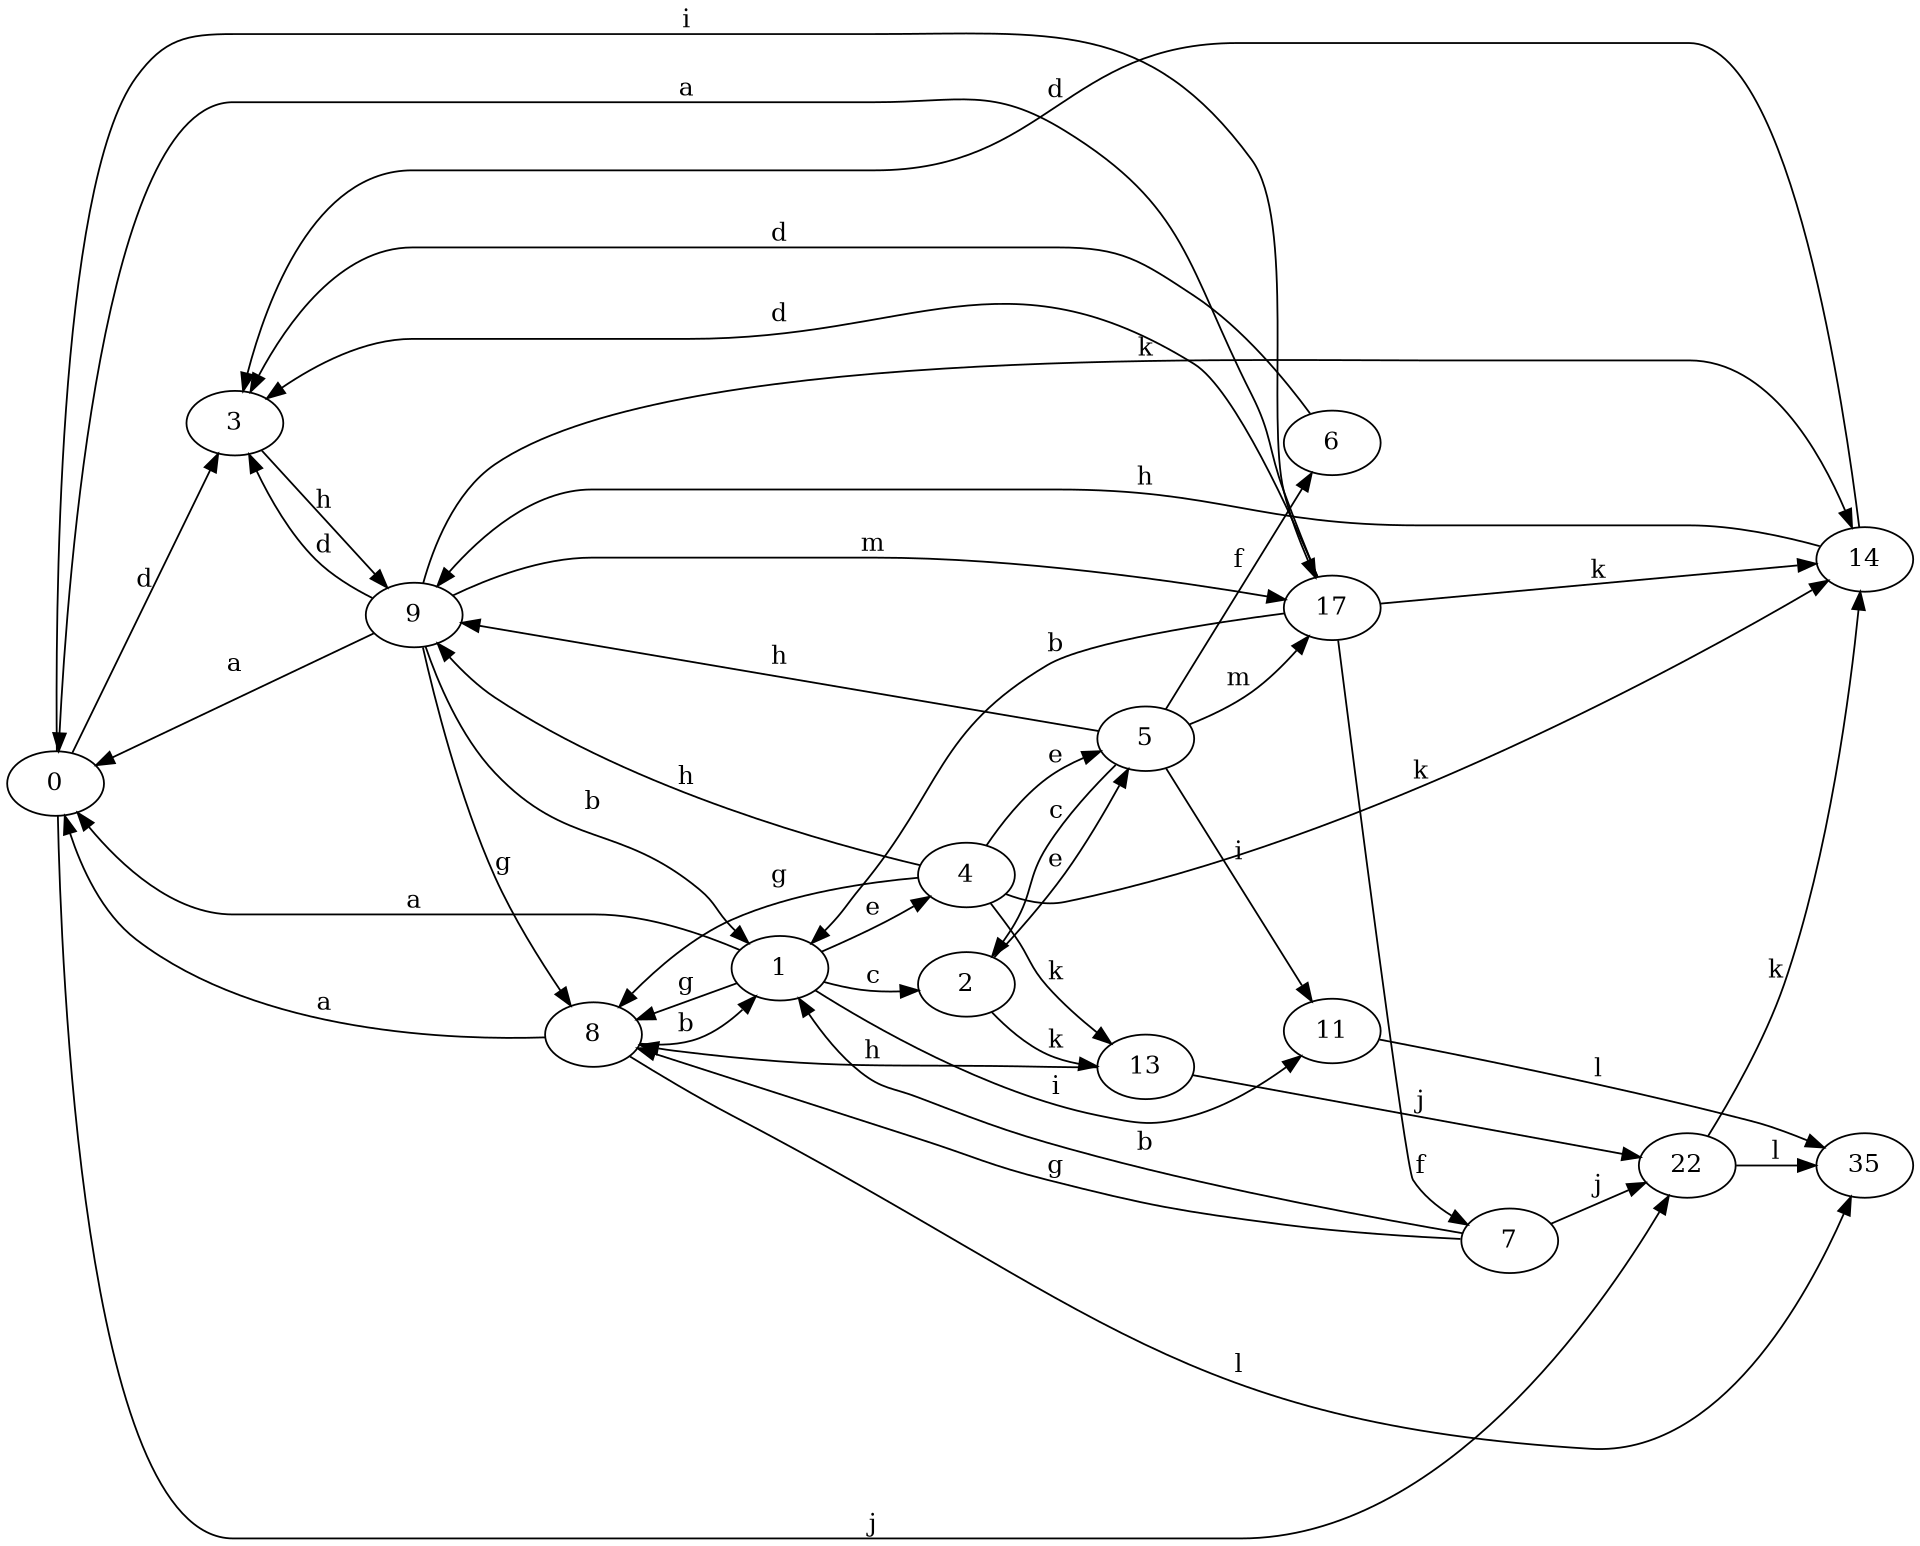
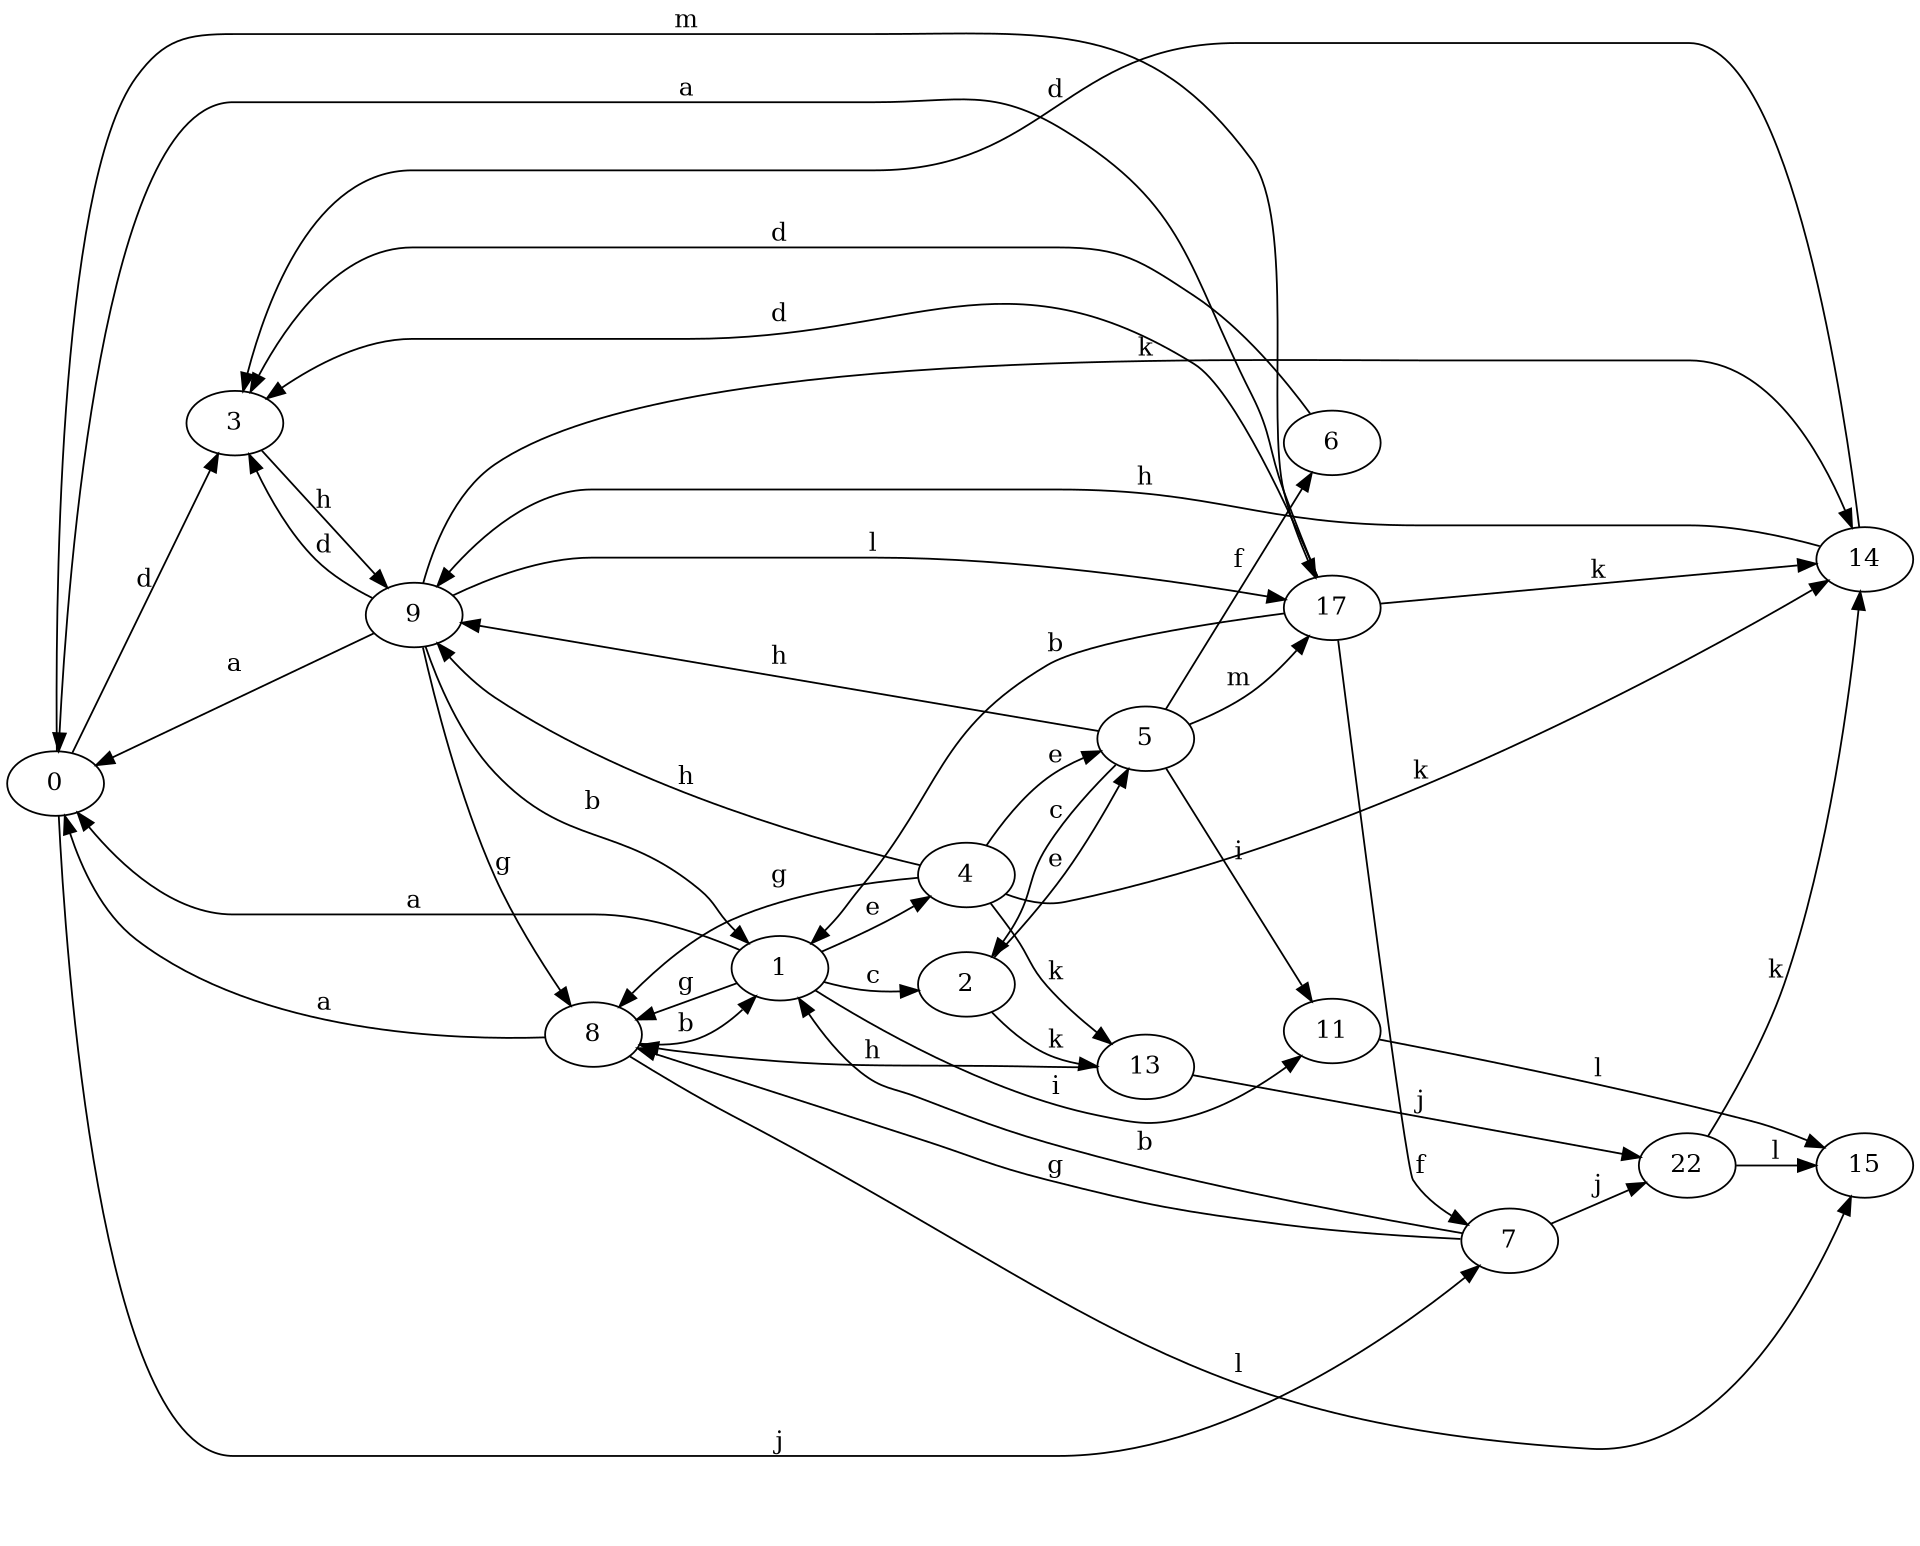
(687, 21) -> (687, 21)
(873, 544) -> (873, 544)
(1865, 1165) -> (1865, 1165)
(627, 1538) -> (527, 1456)
